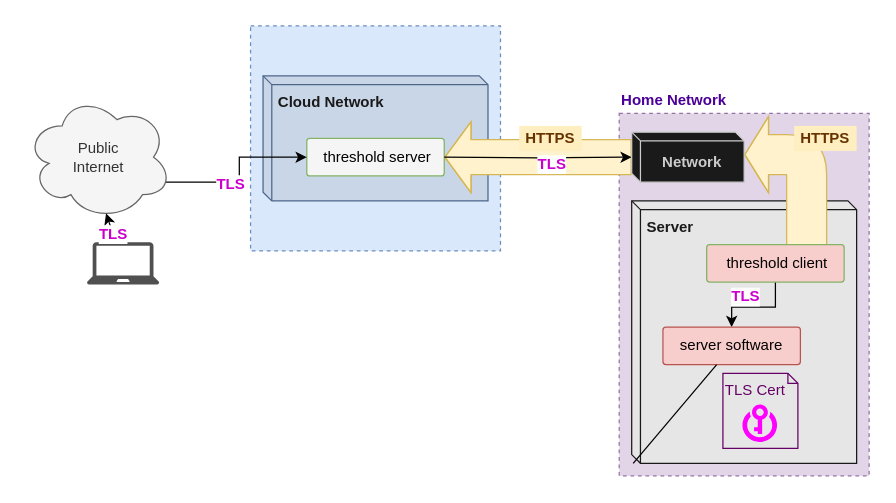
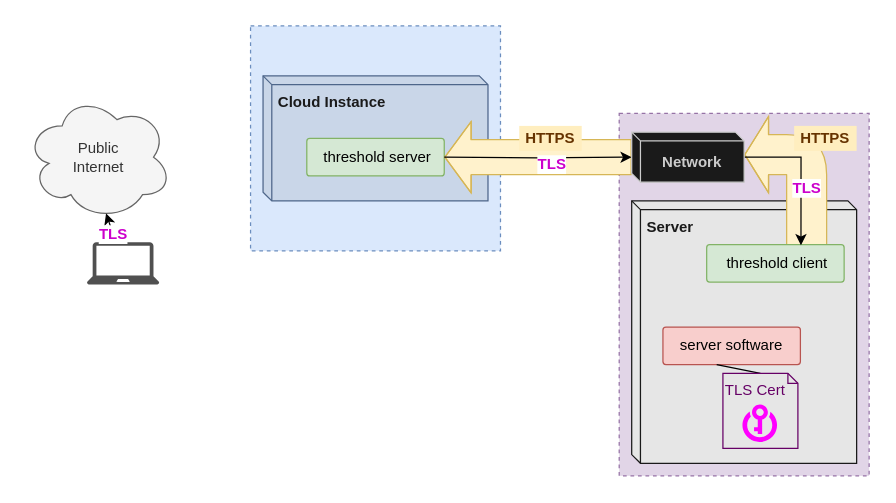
(707, 101) -> none
(325, 102) -> (329, 102)
(376, 157) -> (376, 157)
none -> (801, 171)
(239, 177) -> none
(776, 263) -> (776, 263)
(760, 307) -> none
(675, 413) -> (738, 369)
